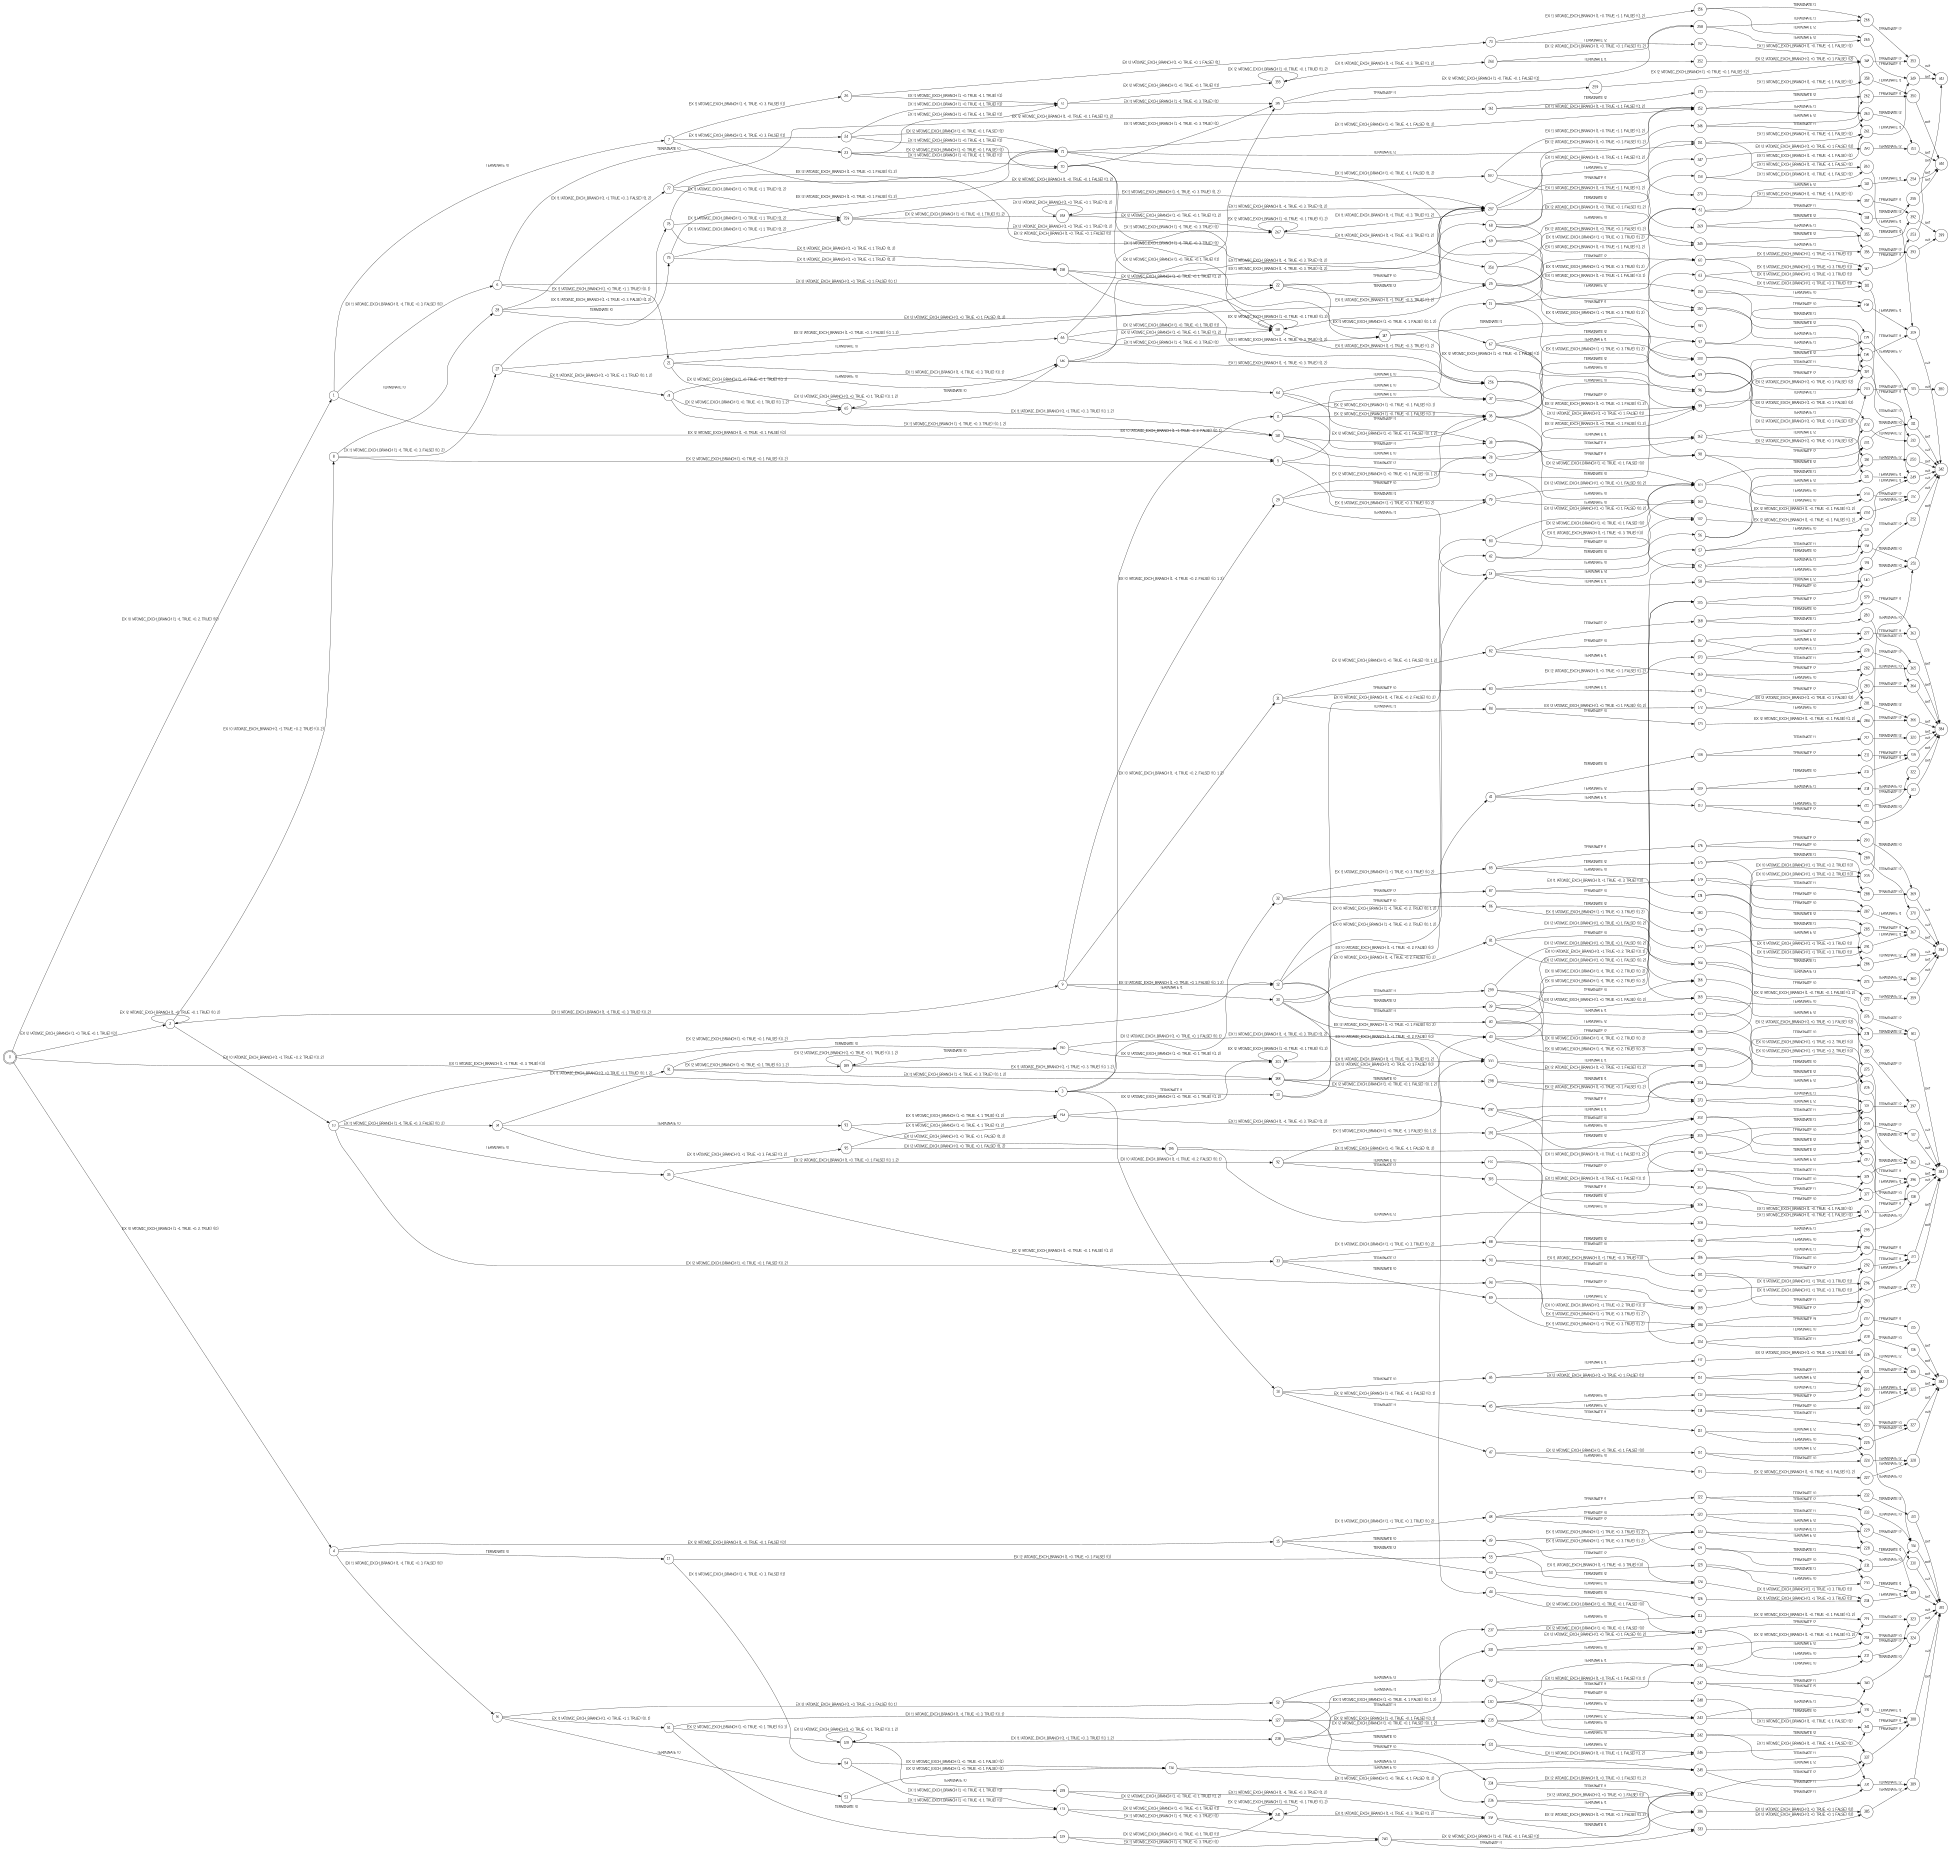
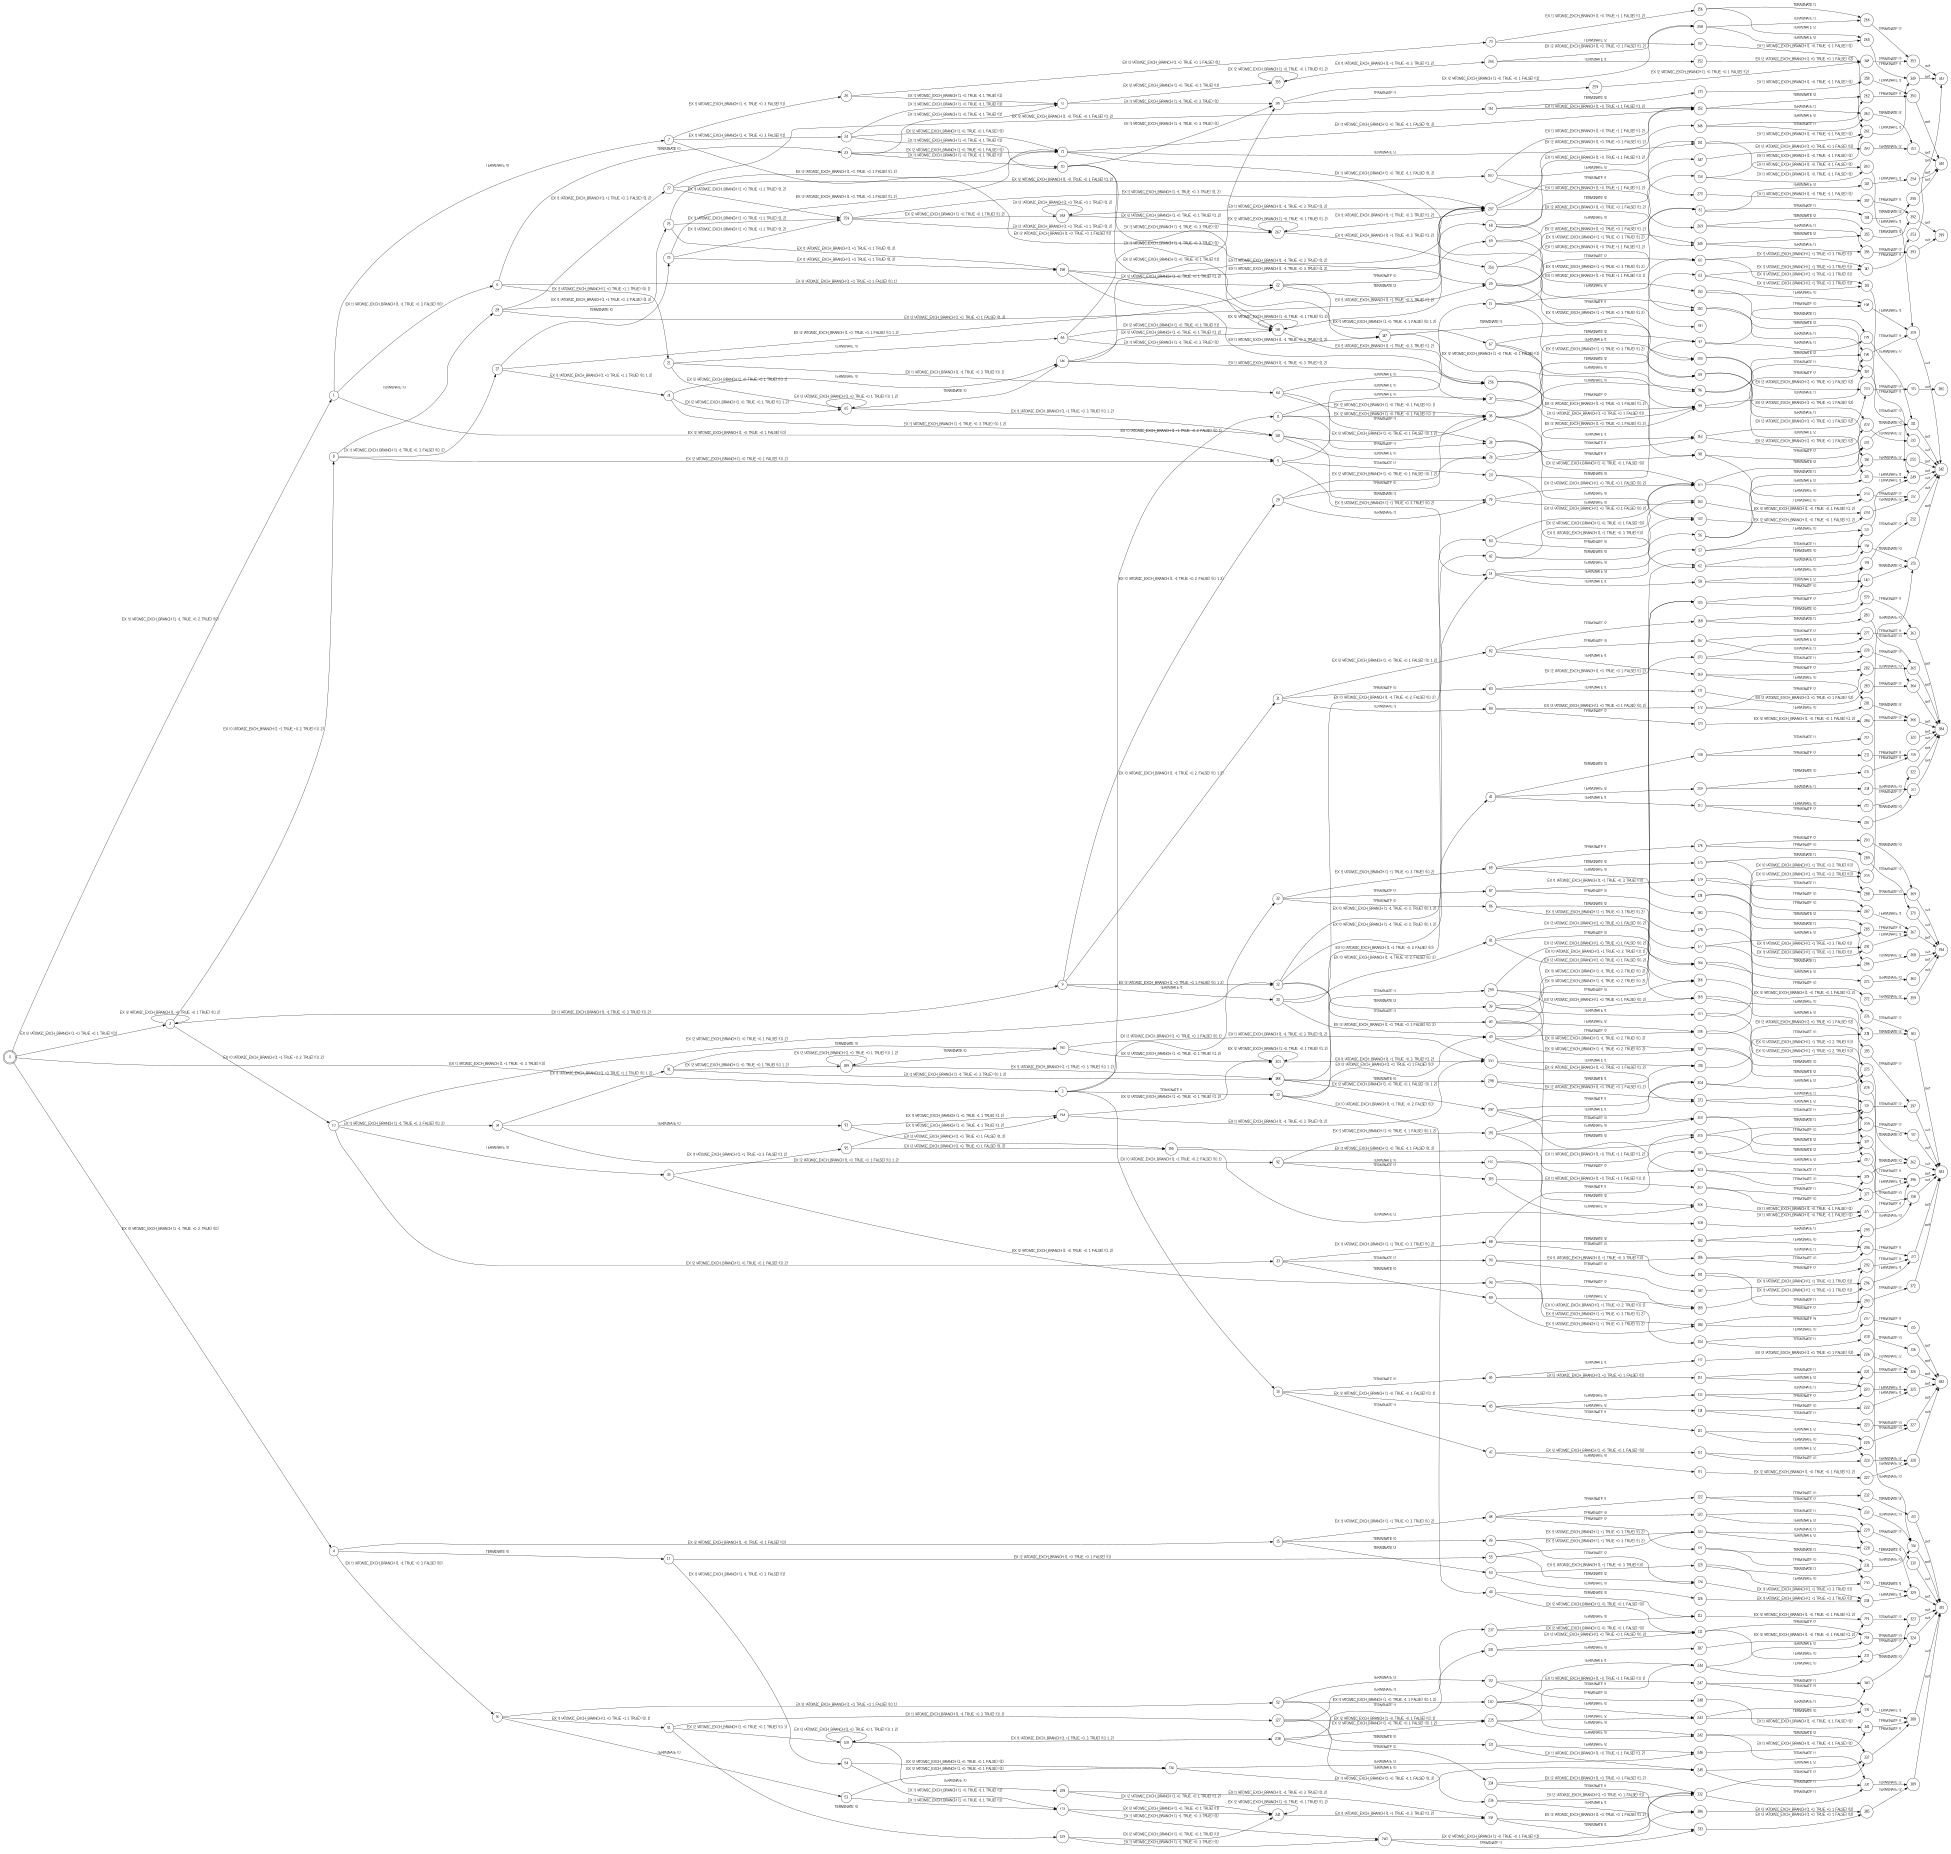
(1595, 711) -> (1595, 711)
(1888, 738) -> none
(1805, 972) -> (1805, 972)
(1805, 1170) -> (1805, 1170)
(1440, 1254) -> (1440, 1298)
